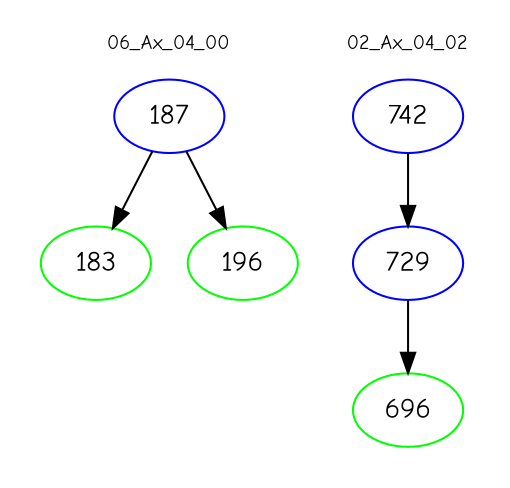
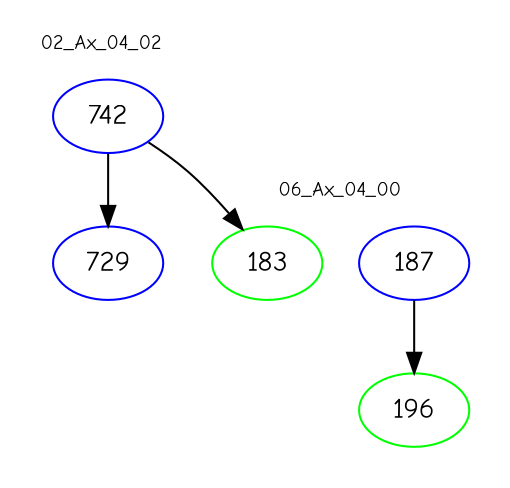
(137, 181) -> (209, 192)
(408, 410) -> none
